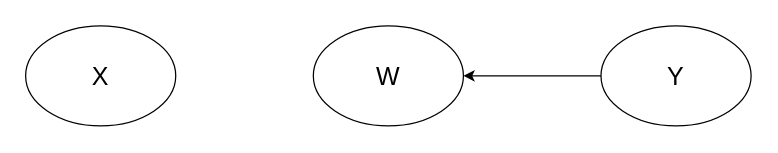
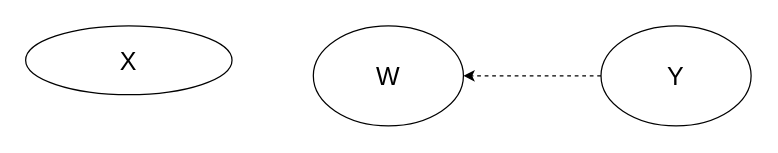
(101, 76) -> (129, 60)
(534, 76) -> (534, 76)
